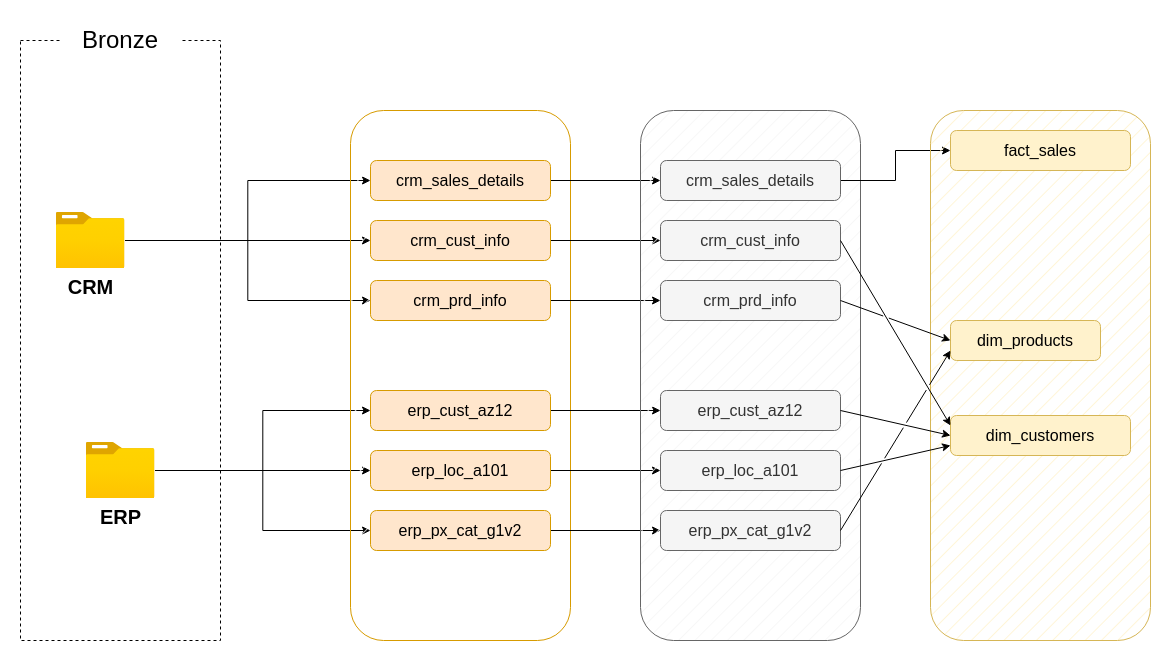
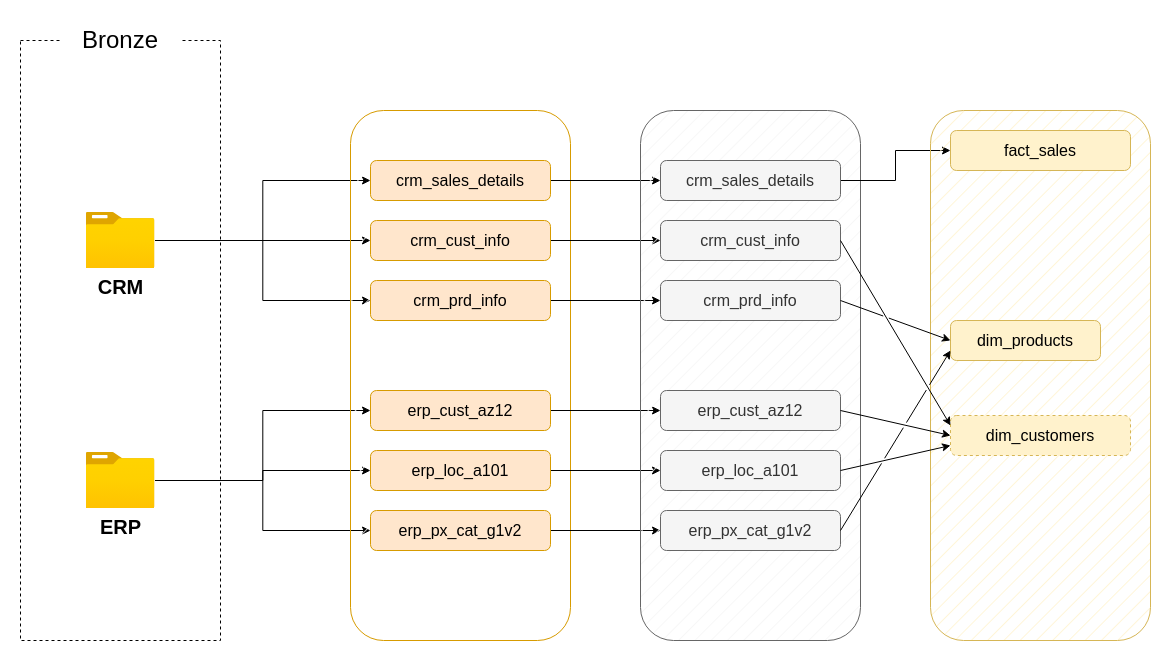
(91, 241) -> (121, 241)
(1041, 436) -> (1041, 436)
(121, 471) -> (121, 481)
